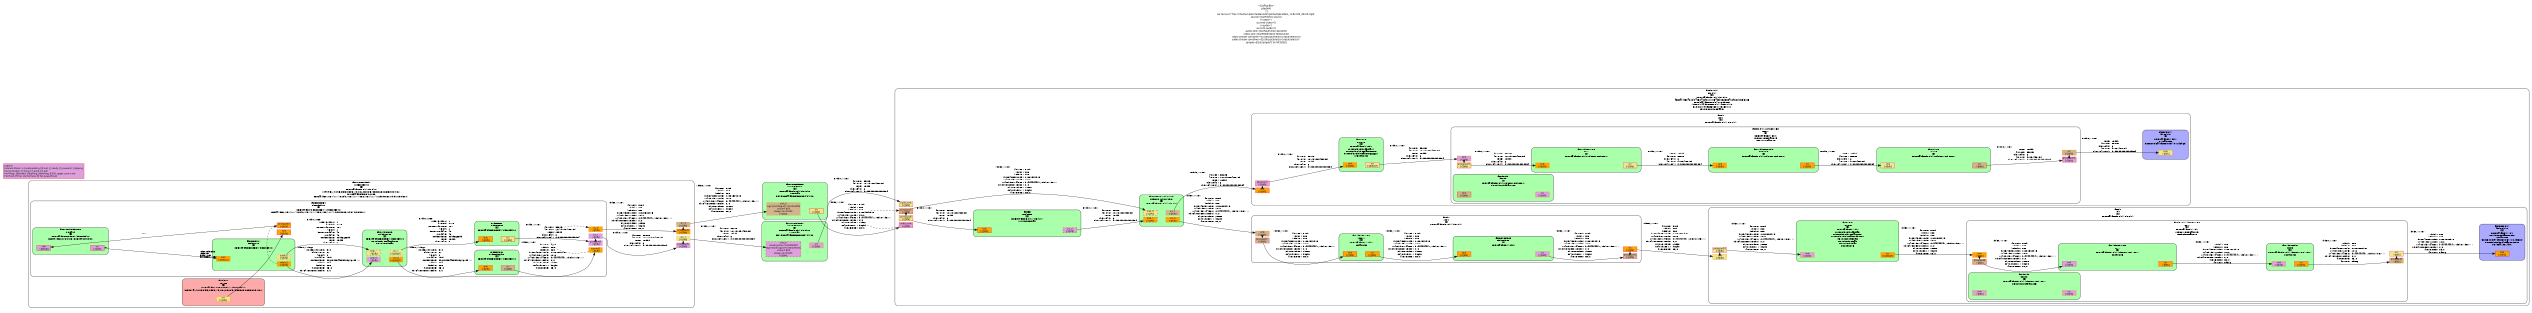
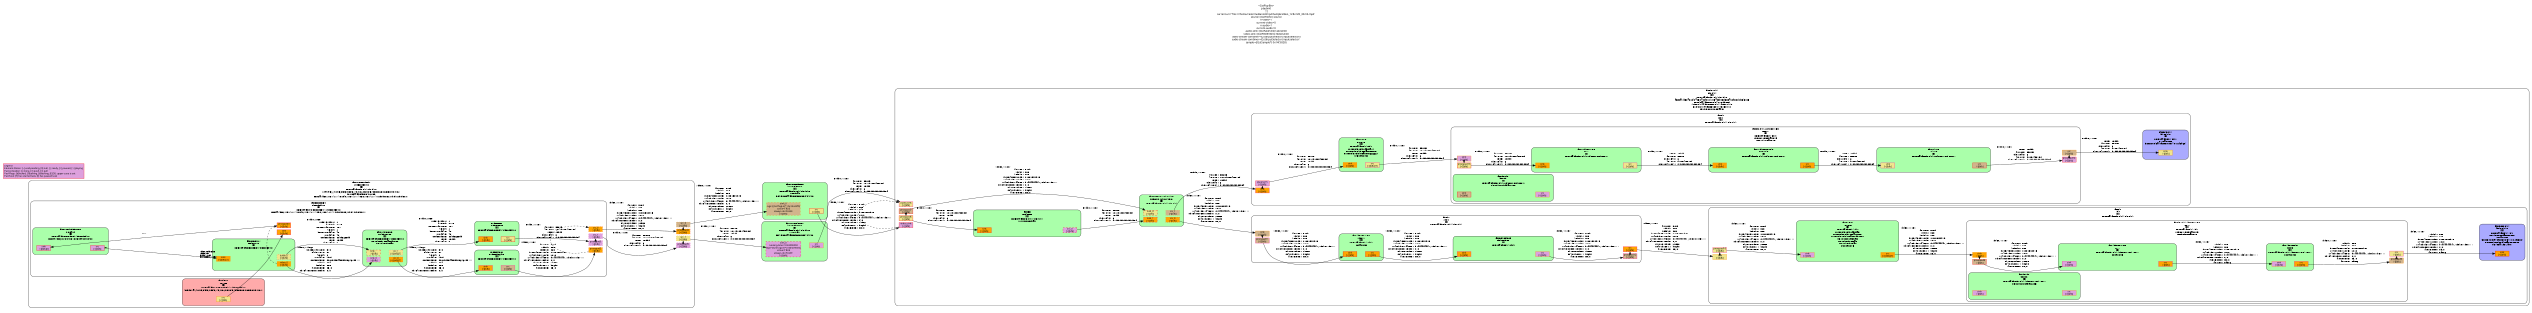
(860, 219) -> (859, 216)
(596, 250) -> (596, 250)
